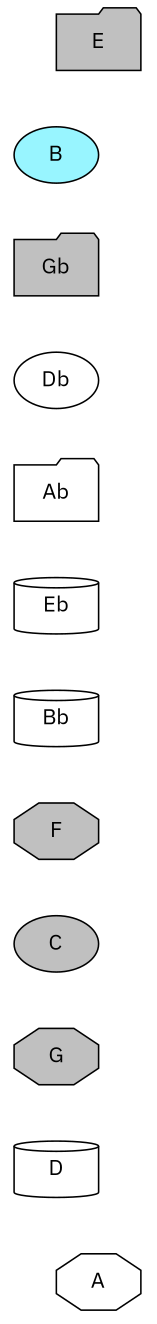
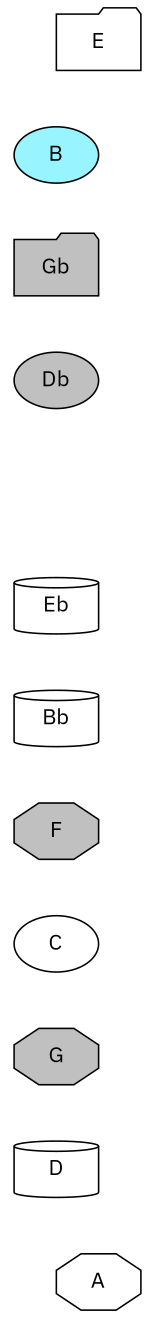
(99, 42) -> (99, 42)
(56, 380) -> (56, 380)
(56, 493) -> none
(56, 944) -> (56, 944)
